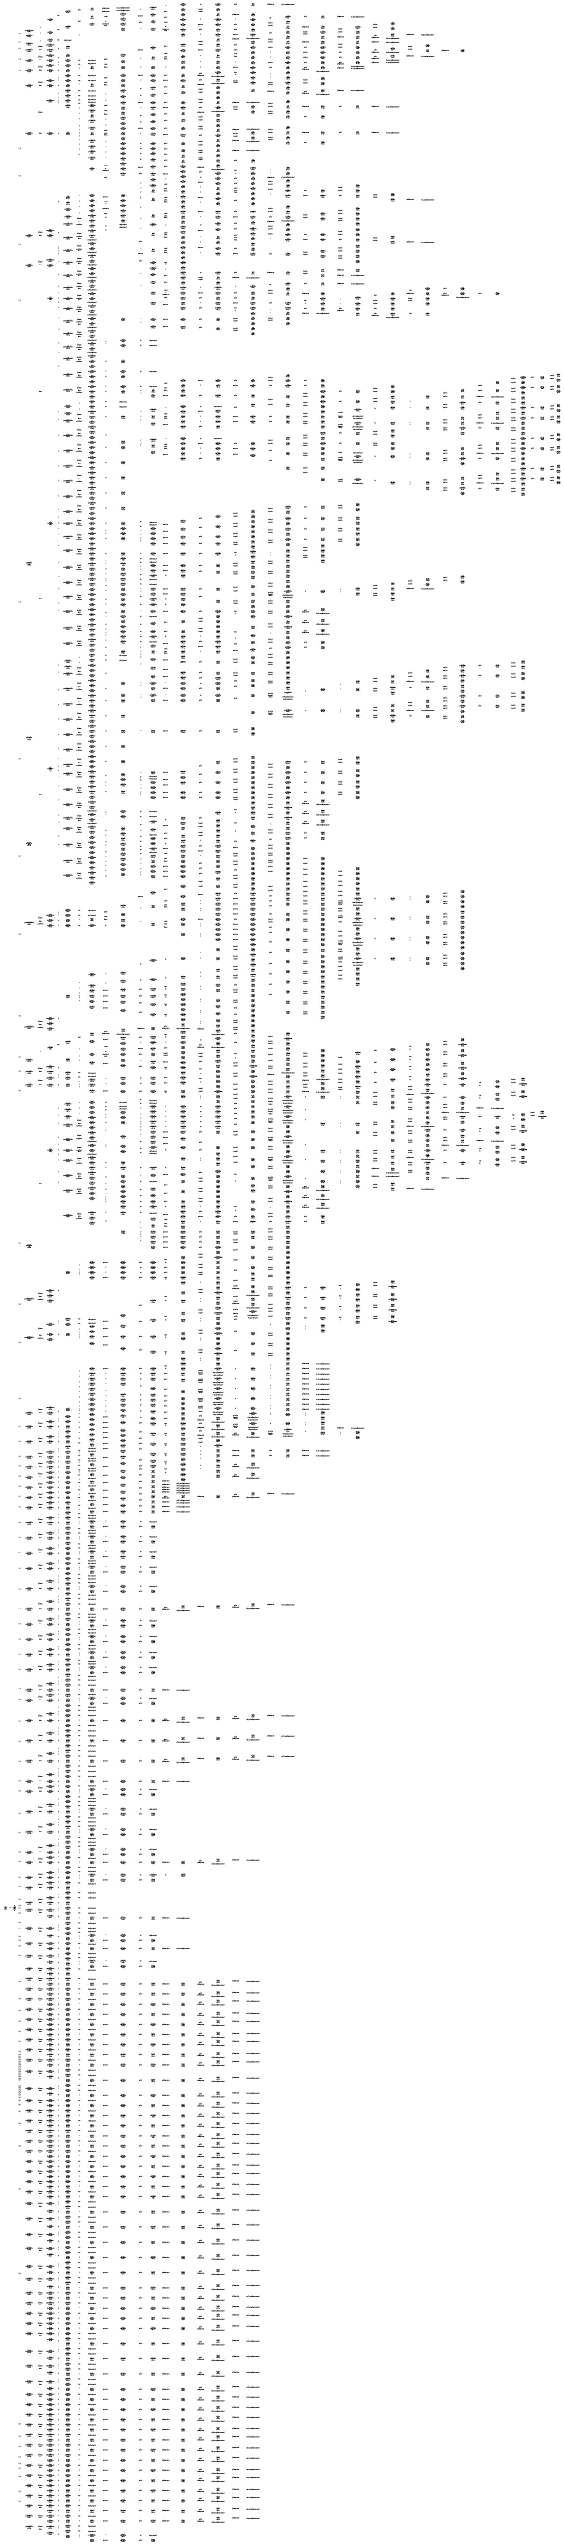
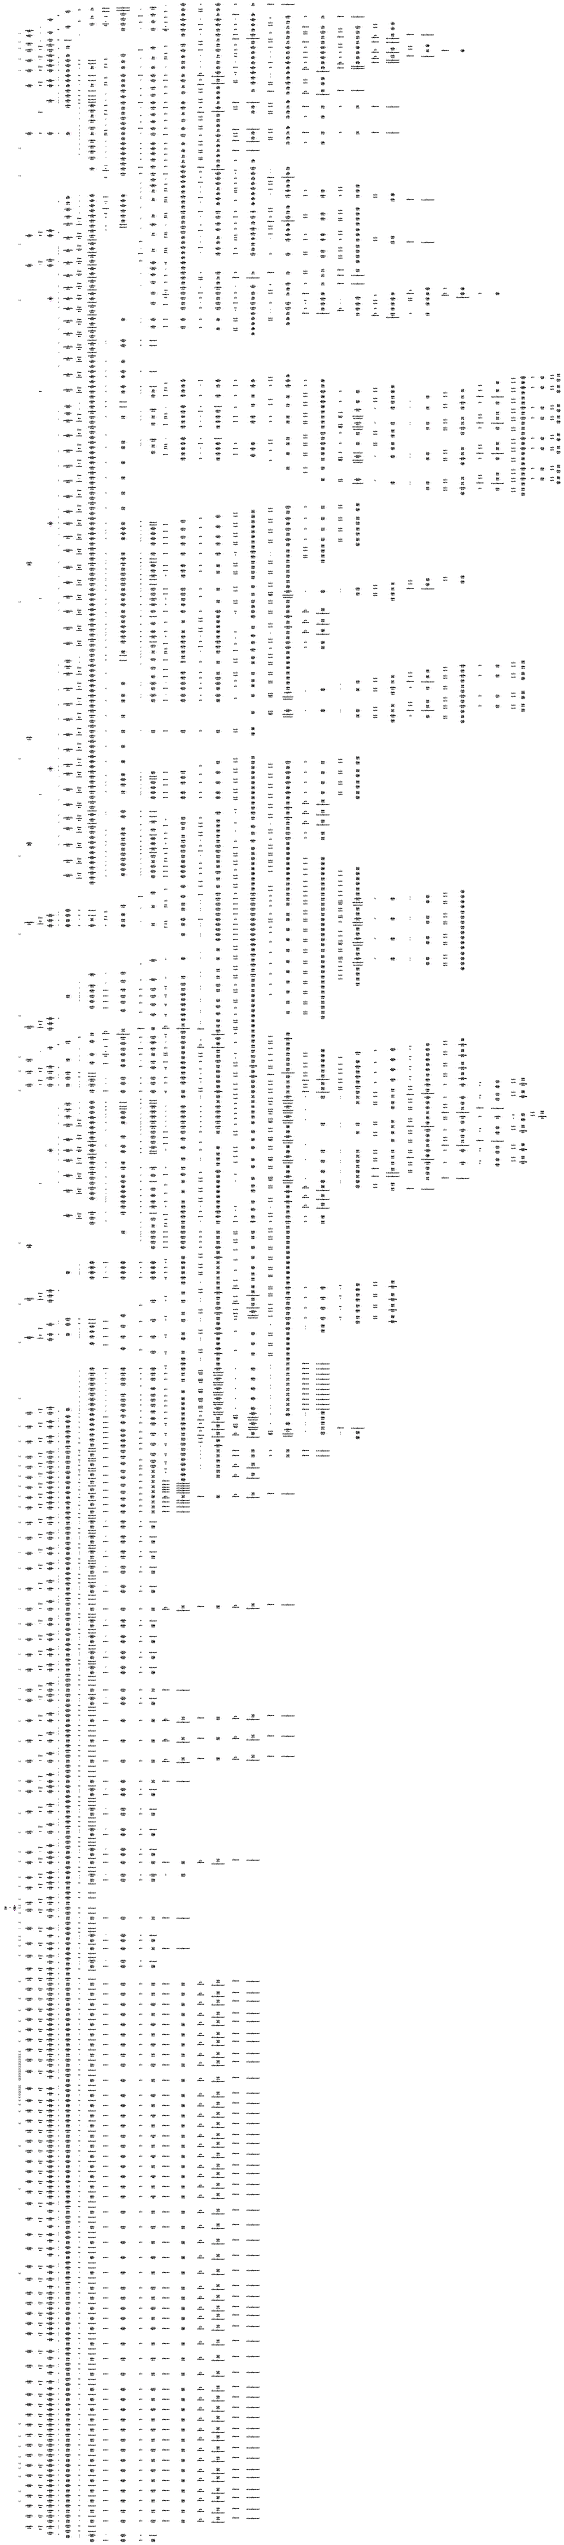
(50, 1620) -> (50, 1620)
